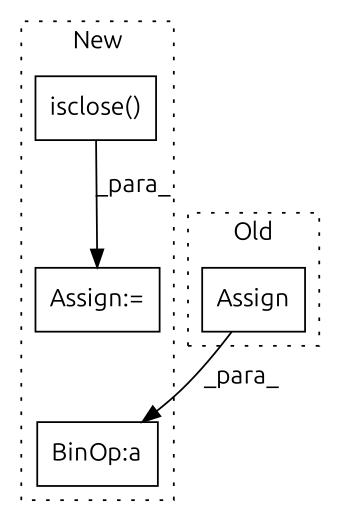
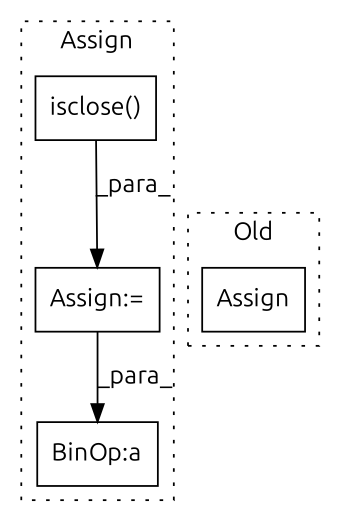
(98, 42) -> (98, 42)
(197, 374) -> (98, 368)
